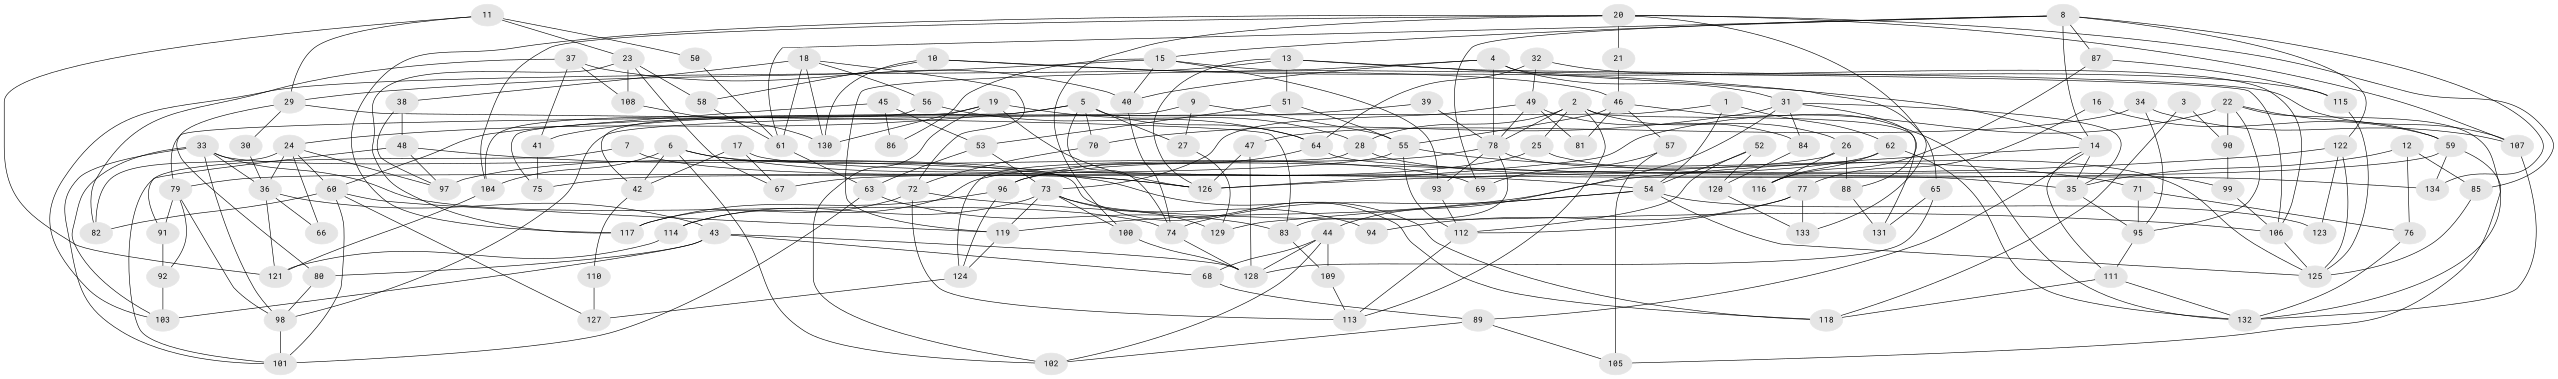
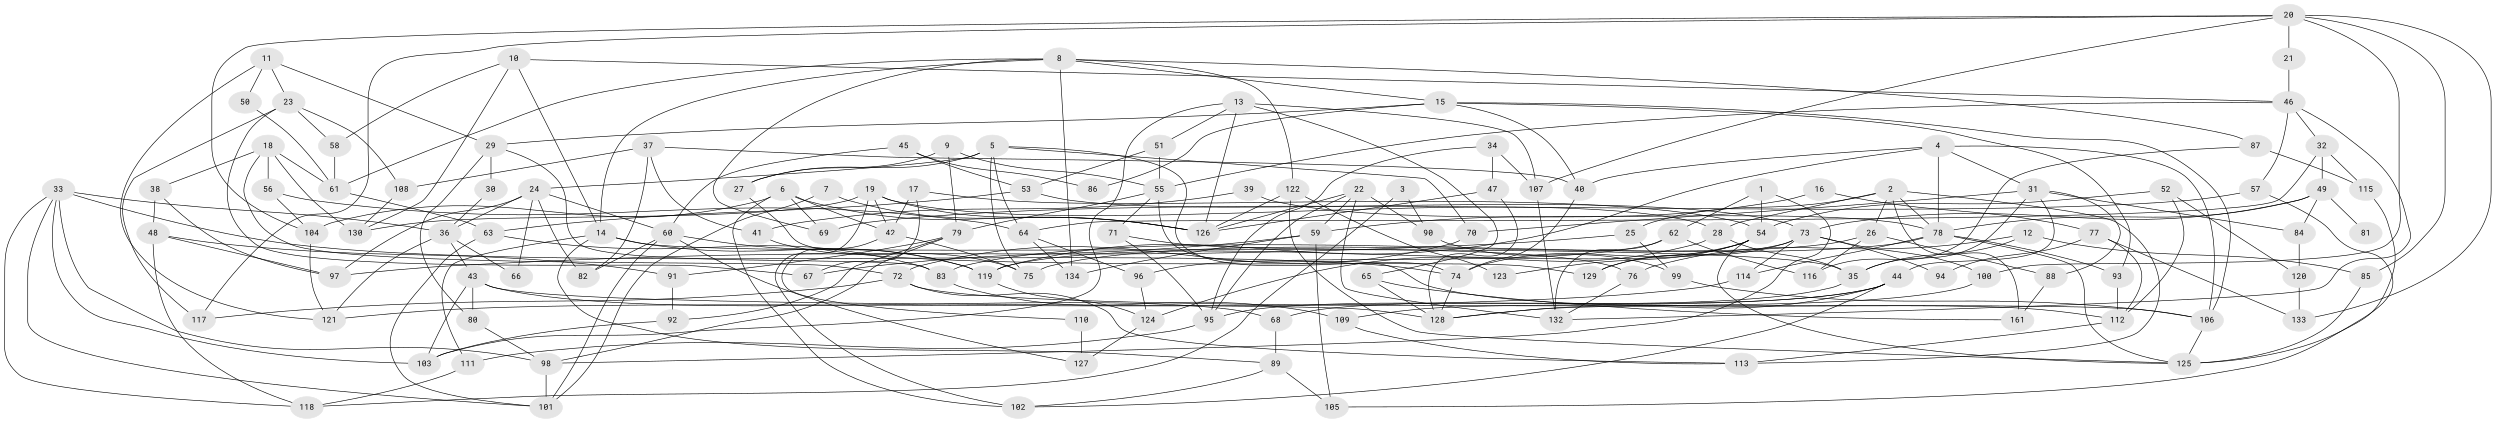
(1600, 124) -> (2306, 124)
(795, 205) -> none
(1880, 233) -> (2018, 320)
none -> (942, 246)
(2178, 299) -> none
